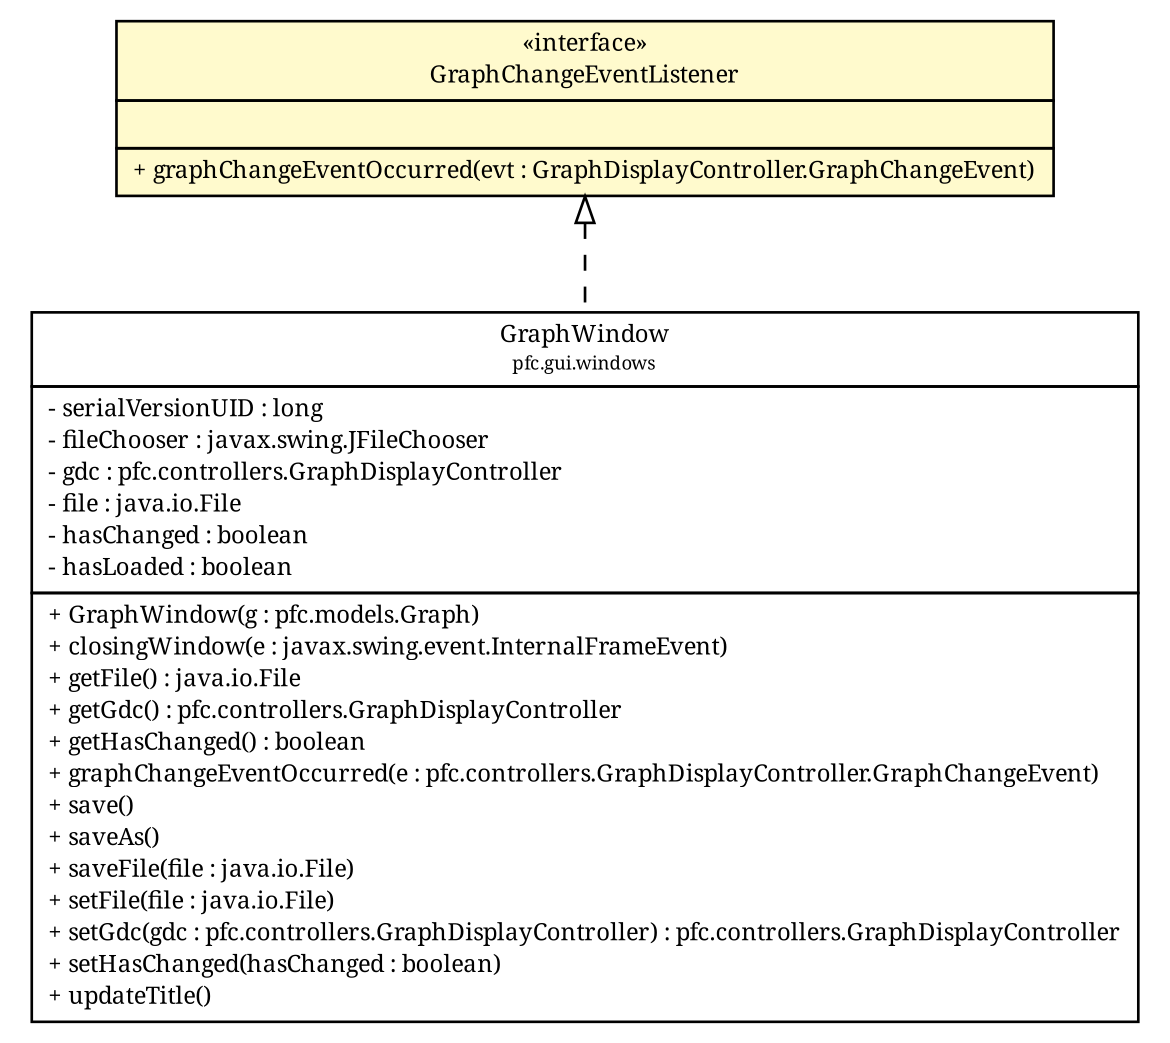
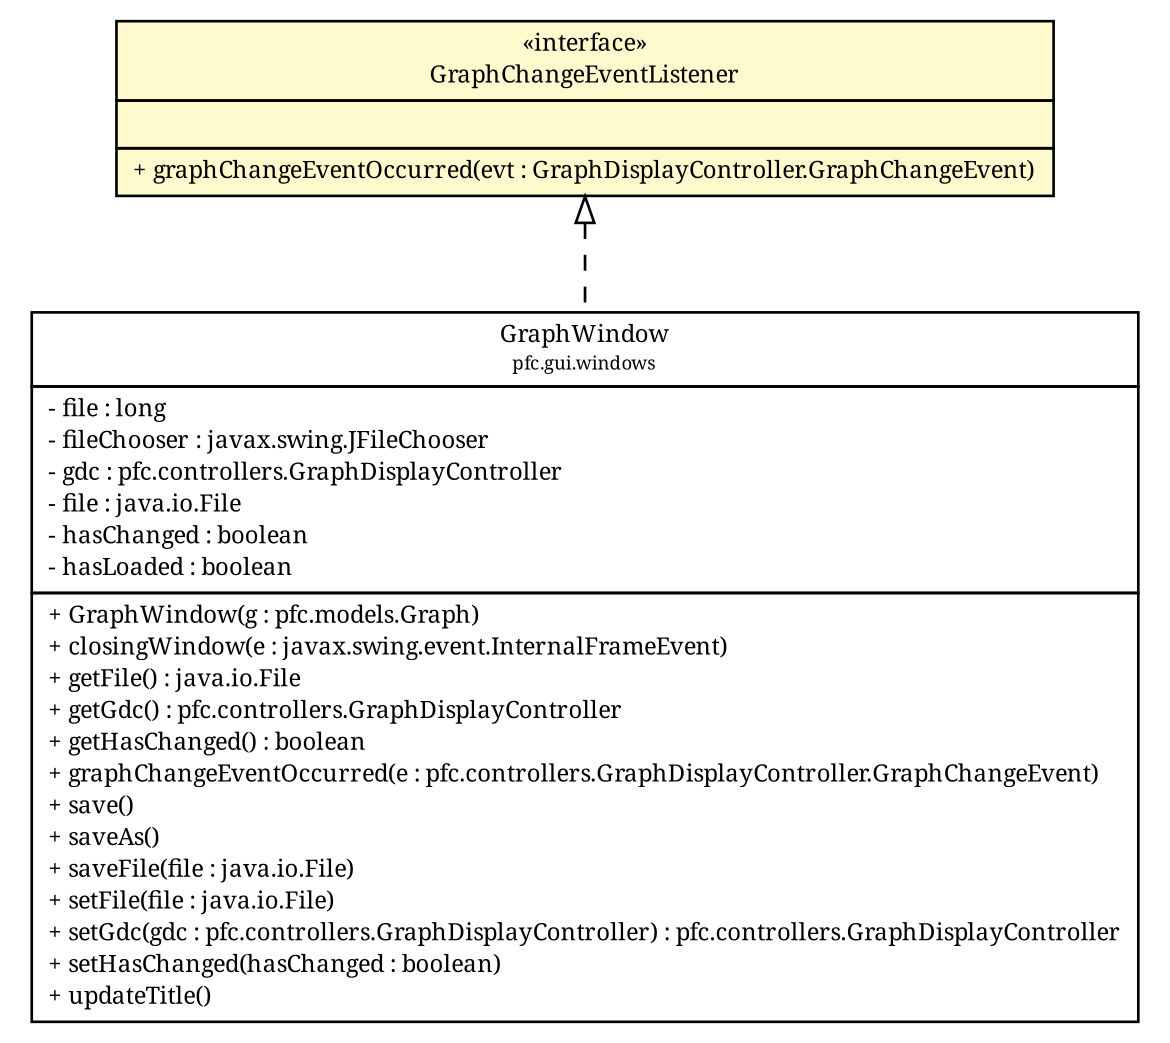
(187, 409) -> (107, 409)
